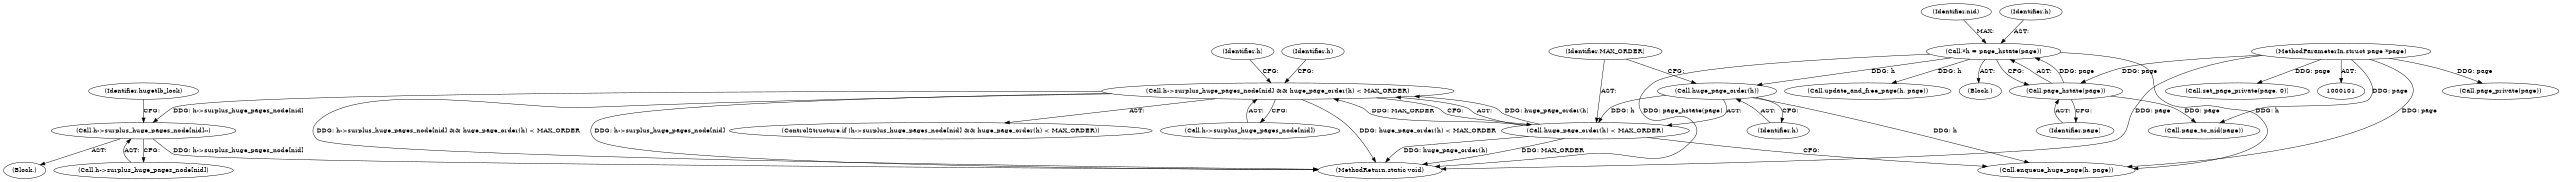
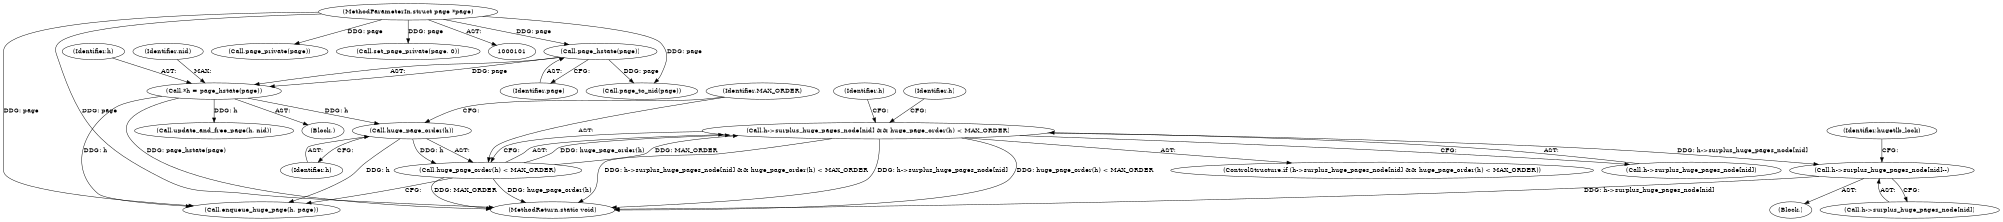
(2008, 75) -> none
(1868, 91) -> (214, 131)
